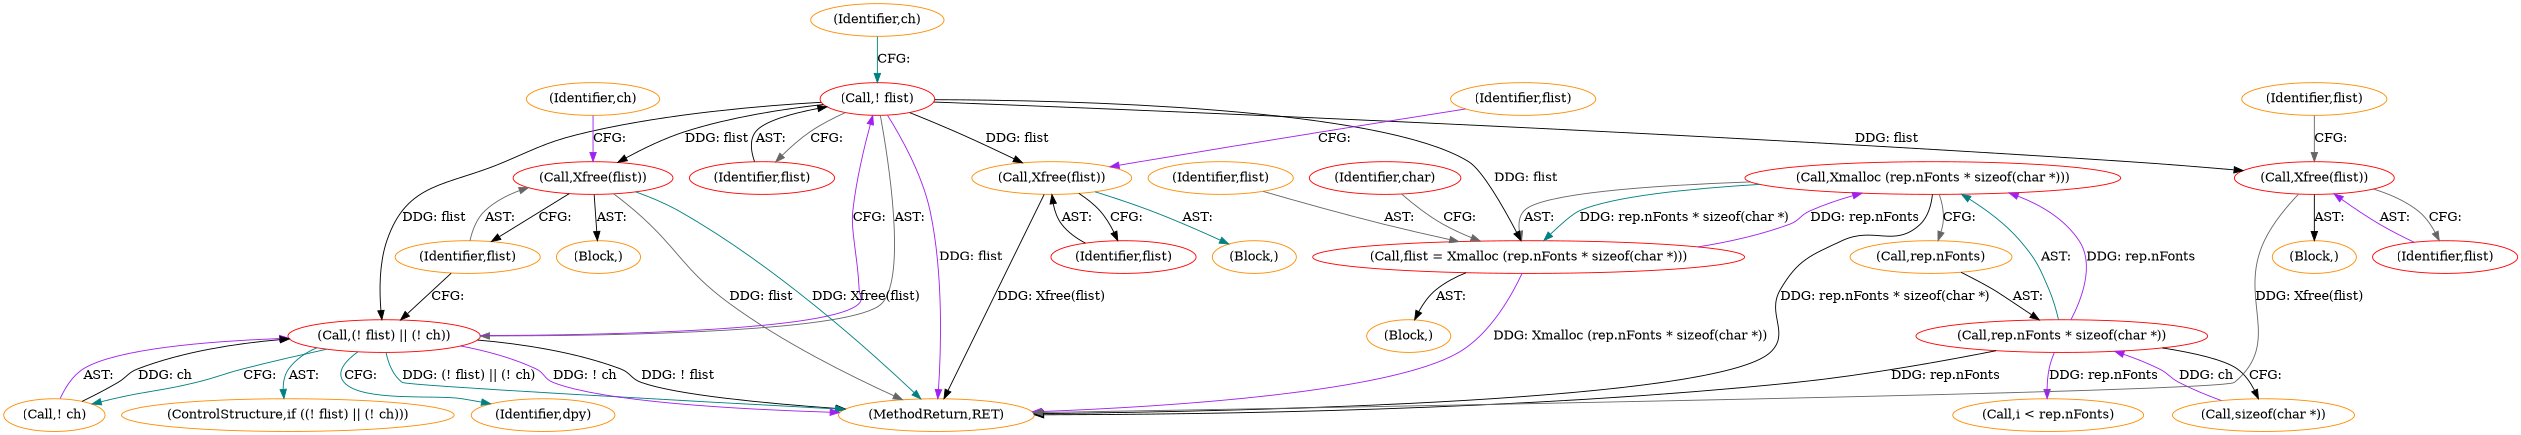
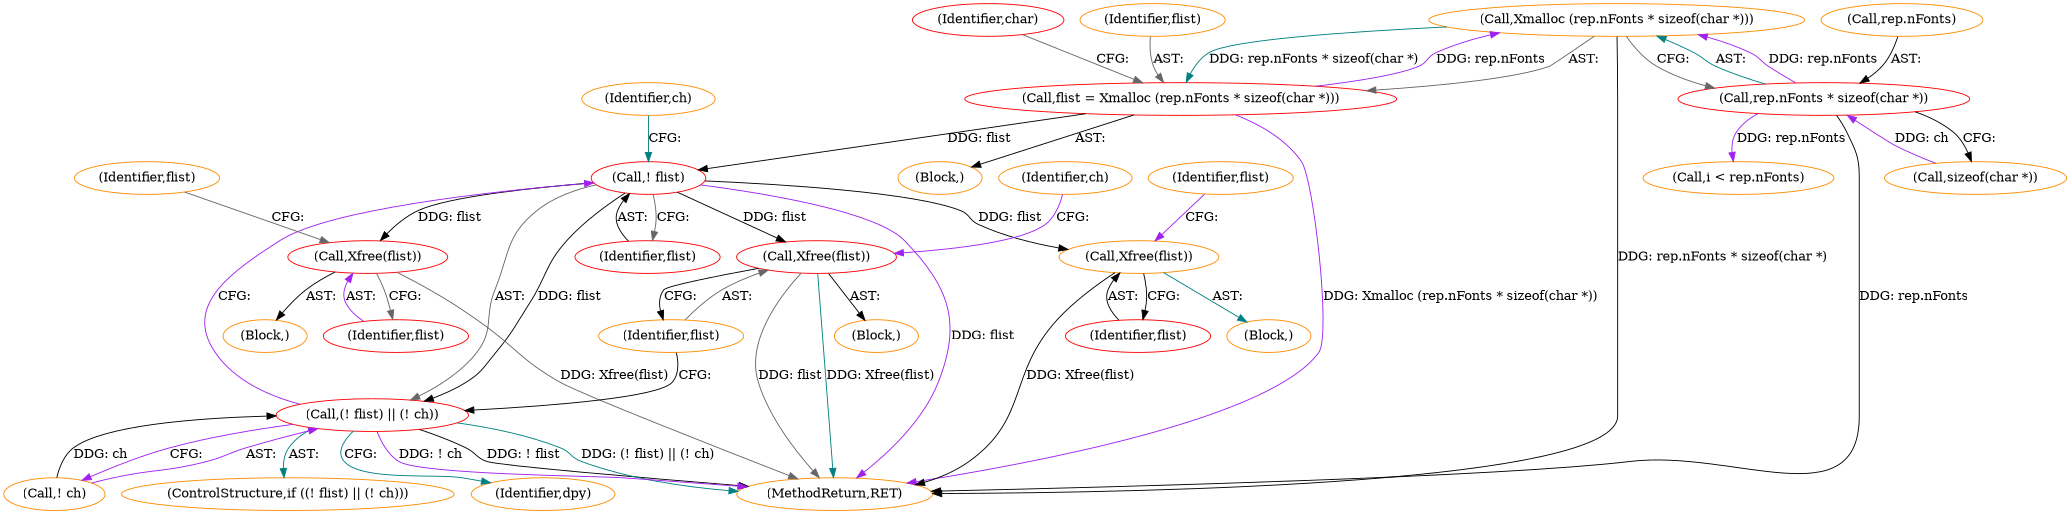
(1372, 130) -> (896, 141)
(1933, 178) -> (1617, 20)
(1943, 213) -> (1661, 69)
(214, 377) -> (190, 443)
